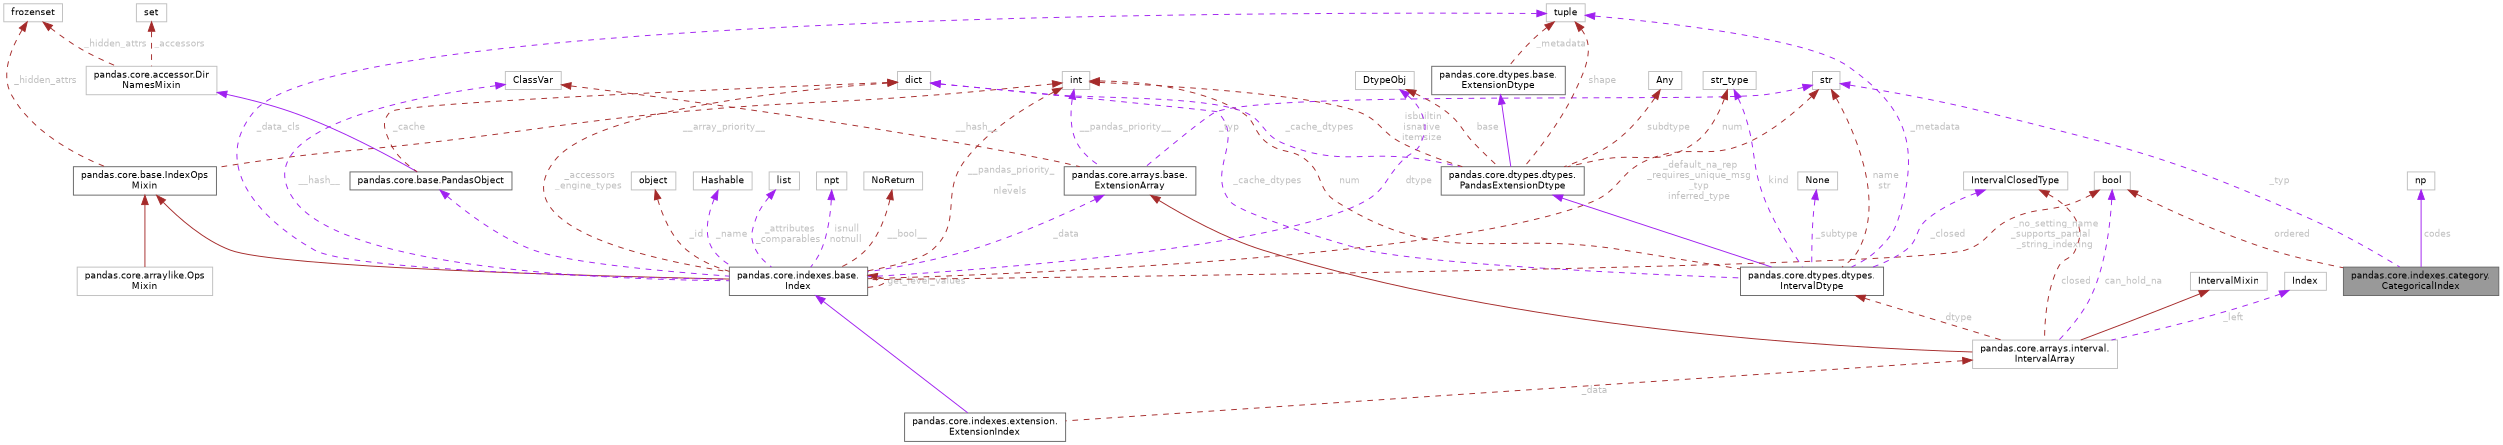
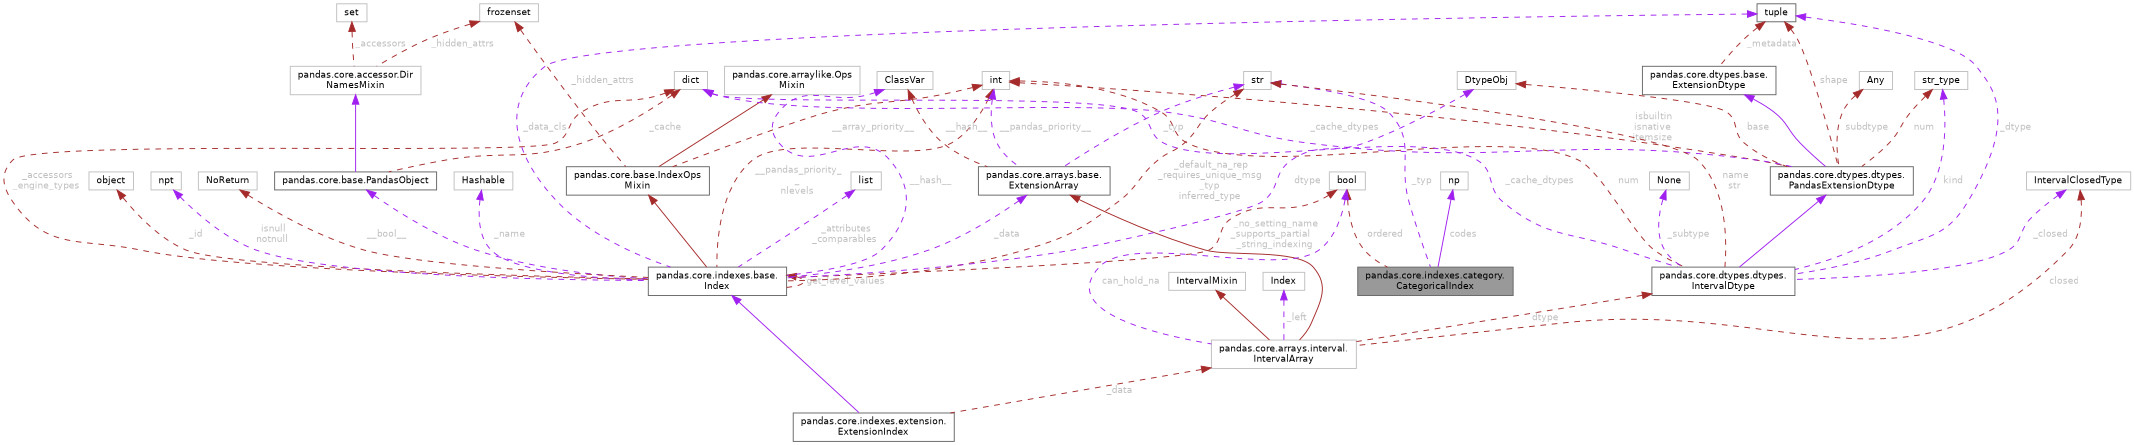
(1566, 13) -> (1776, 13)
(1934, 127) -> (2015, 127)
(145, 236) -> (711, 133)
